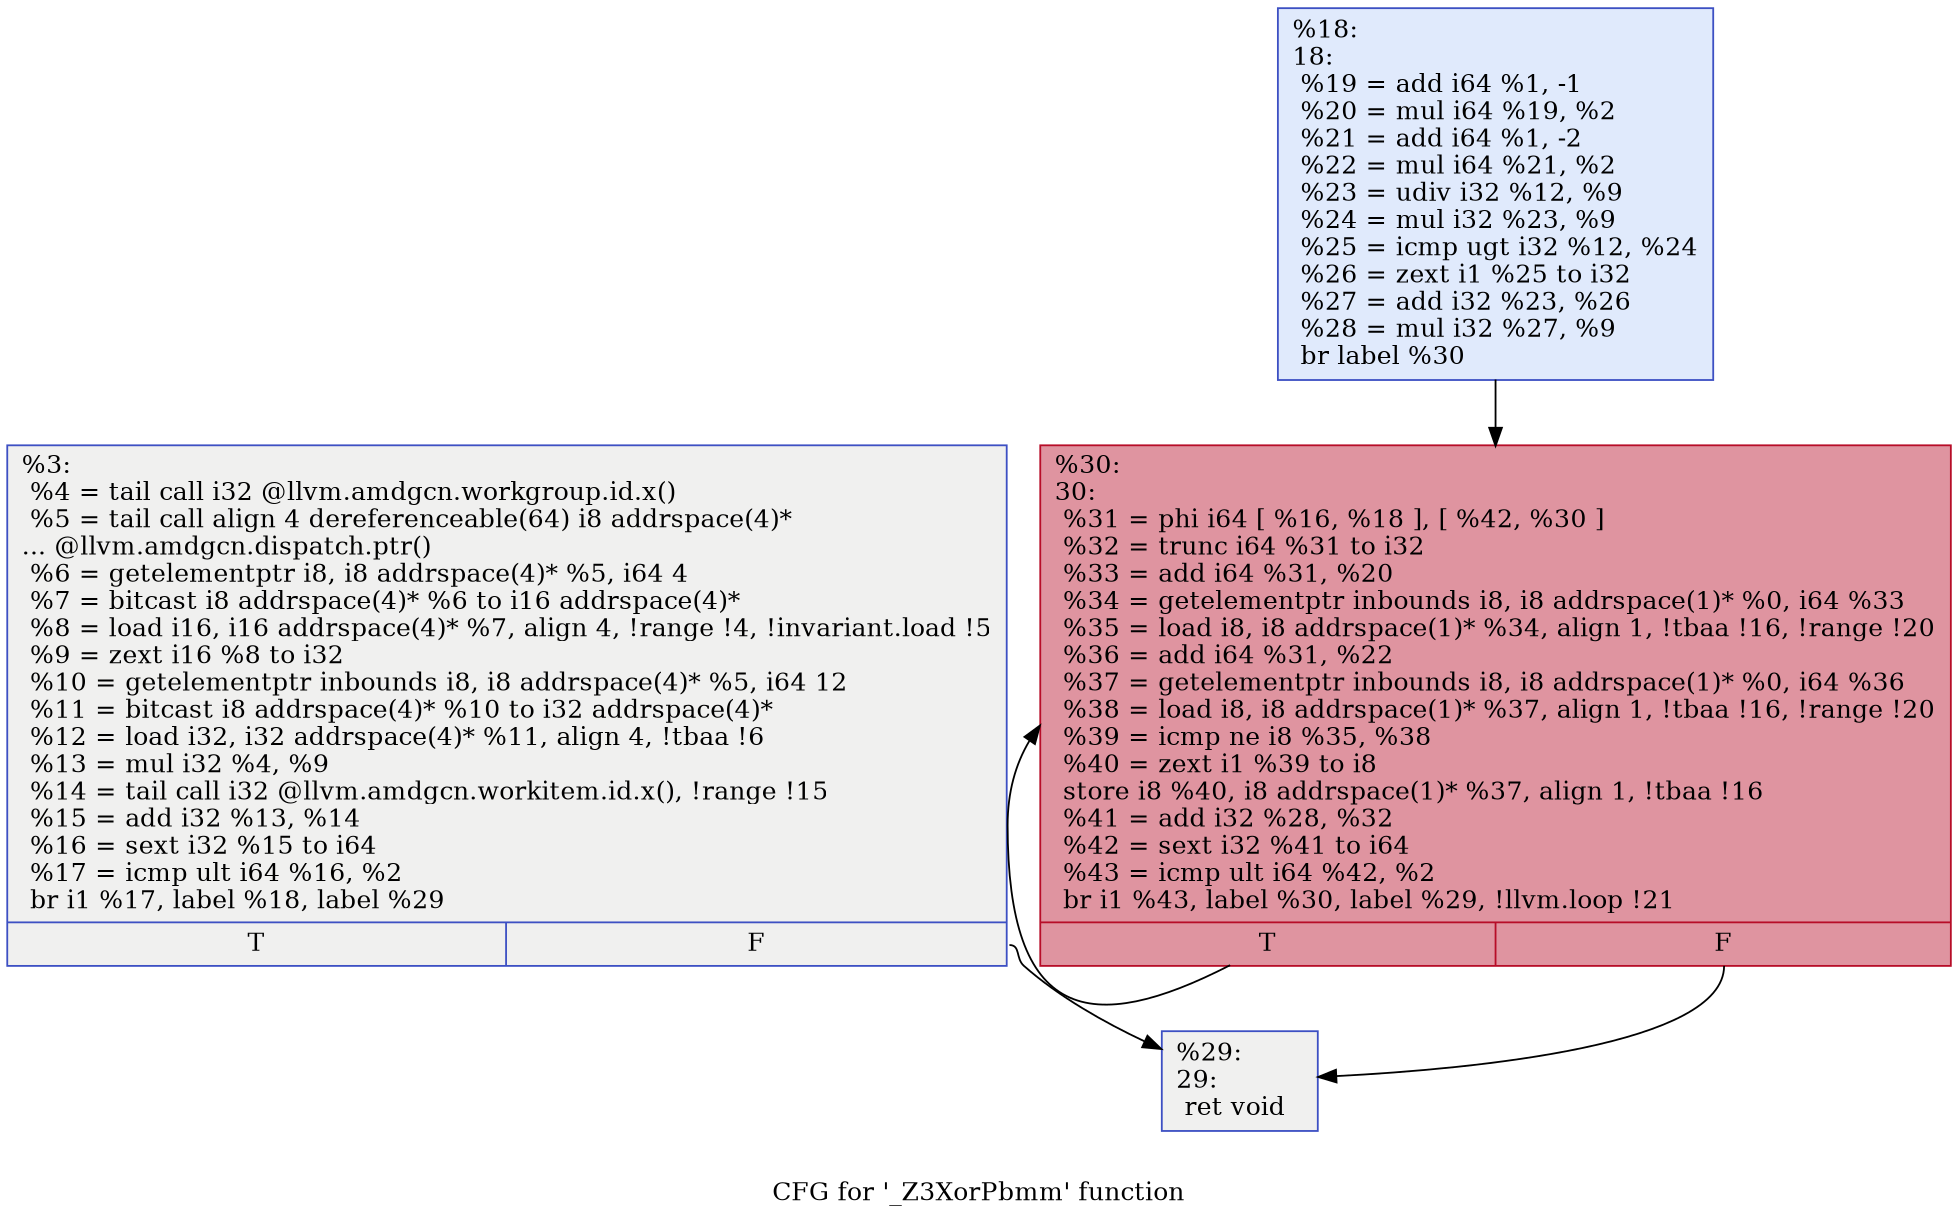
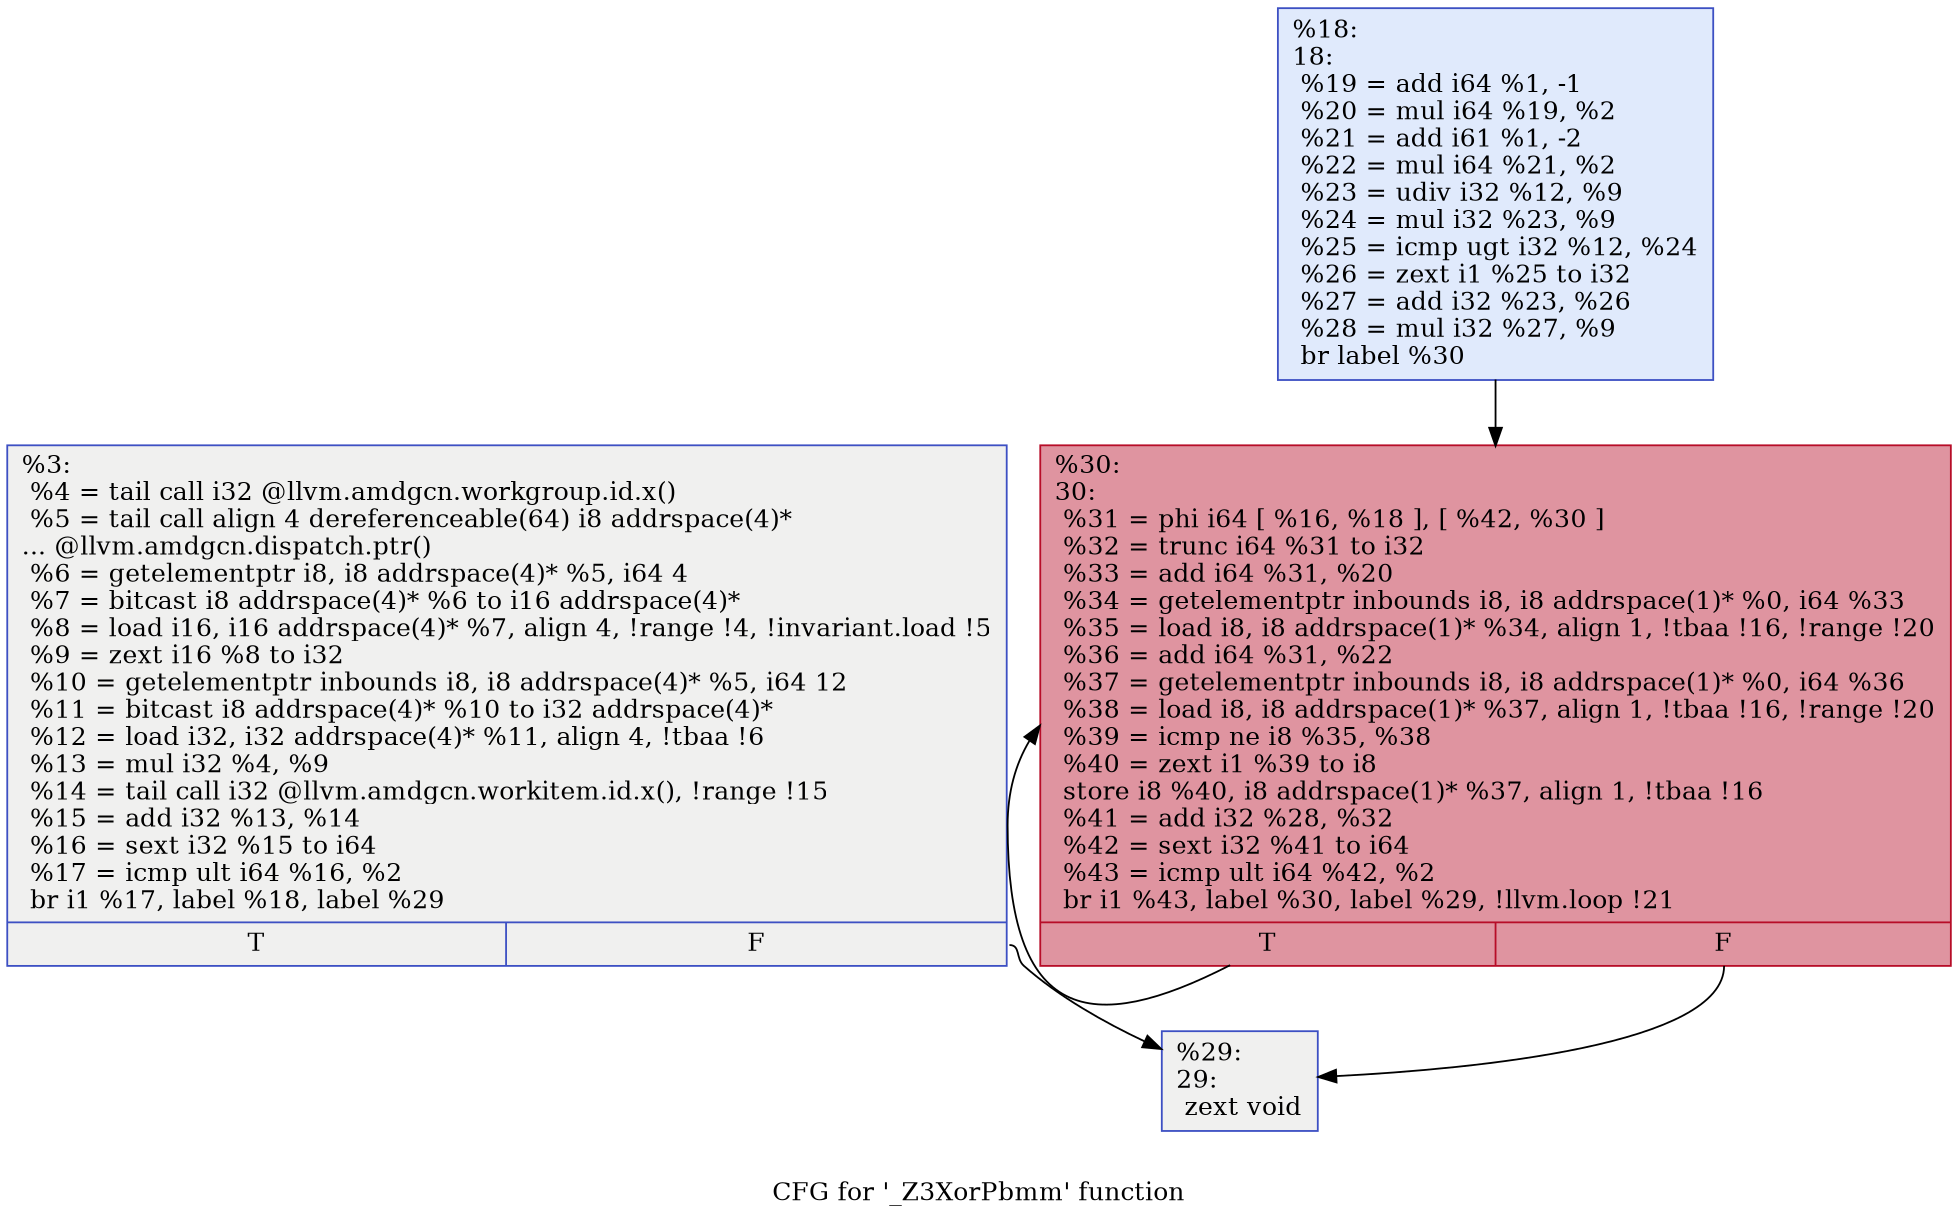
(1438, 139) -> (1438, 139)
(1232, 1107) -> (1240, 1107)
